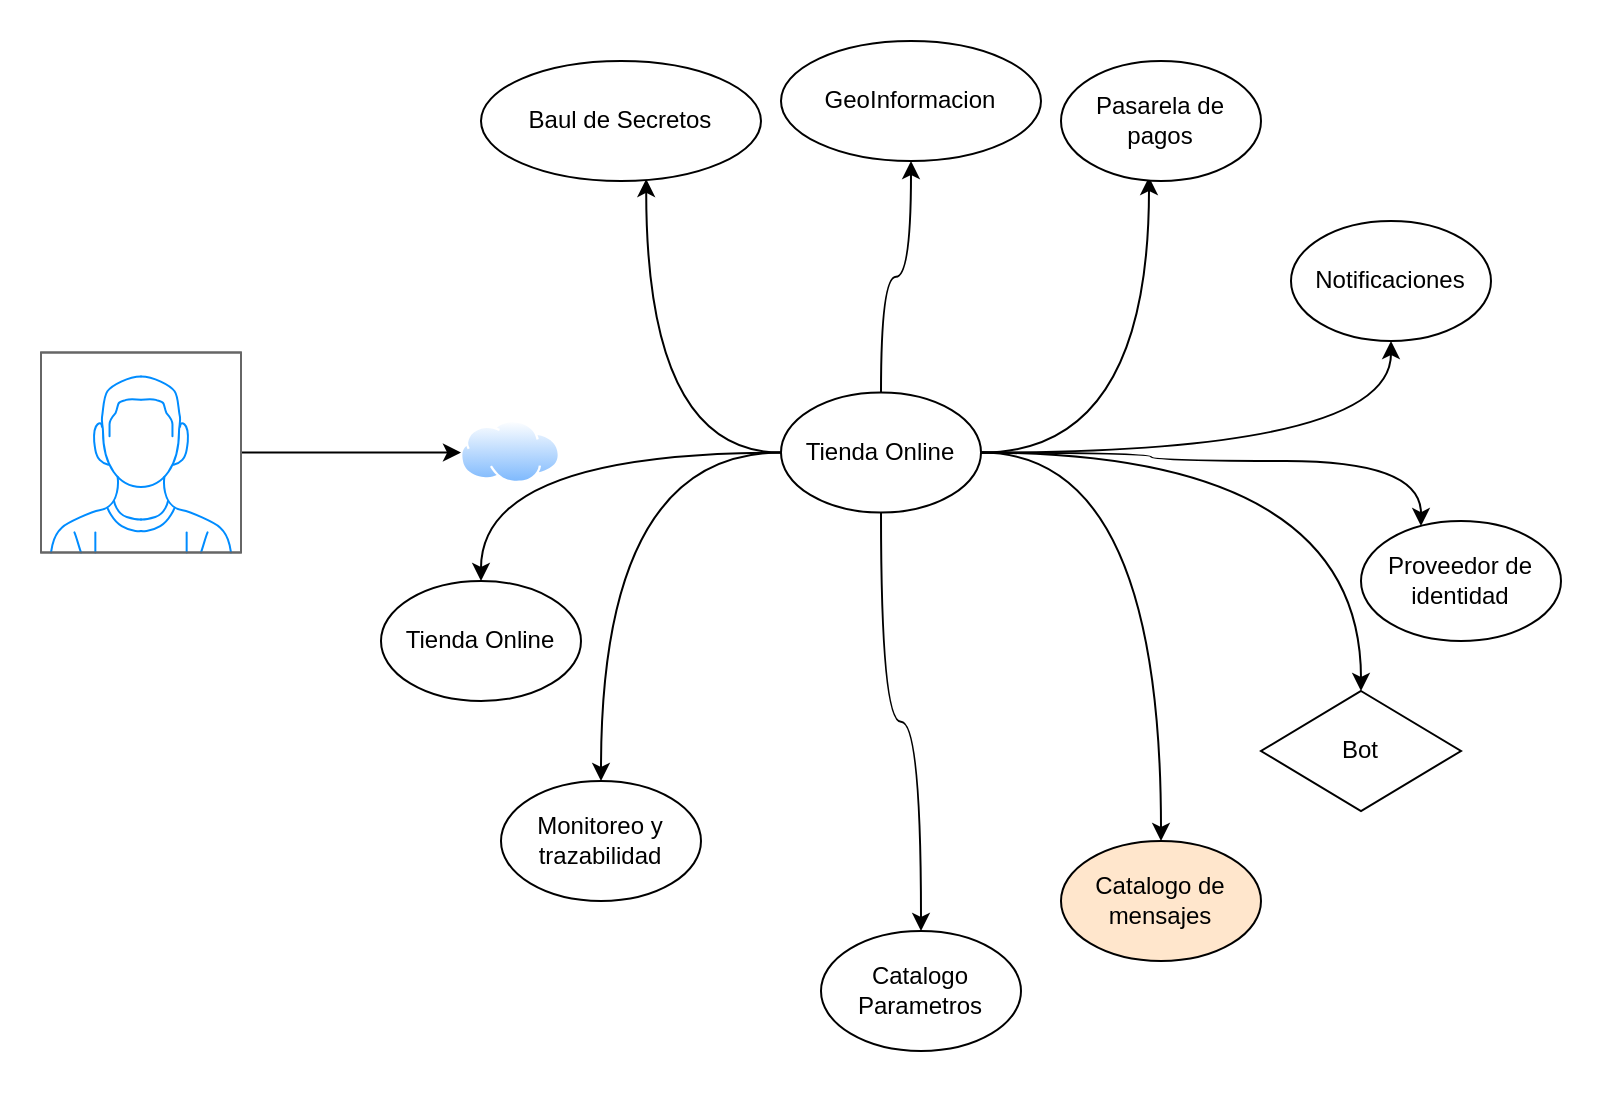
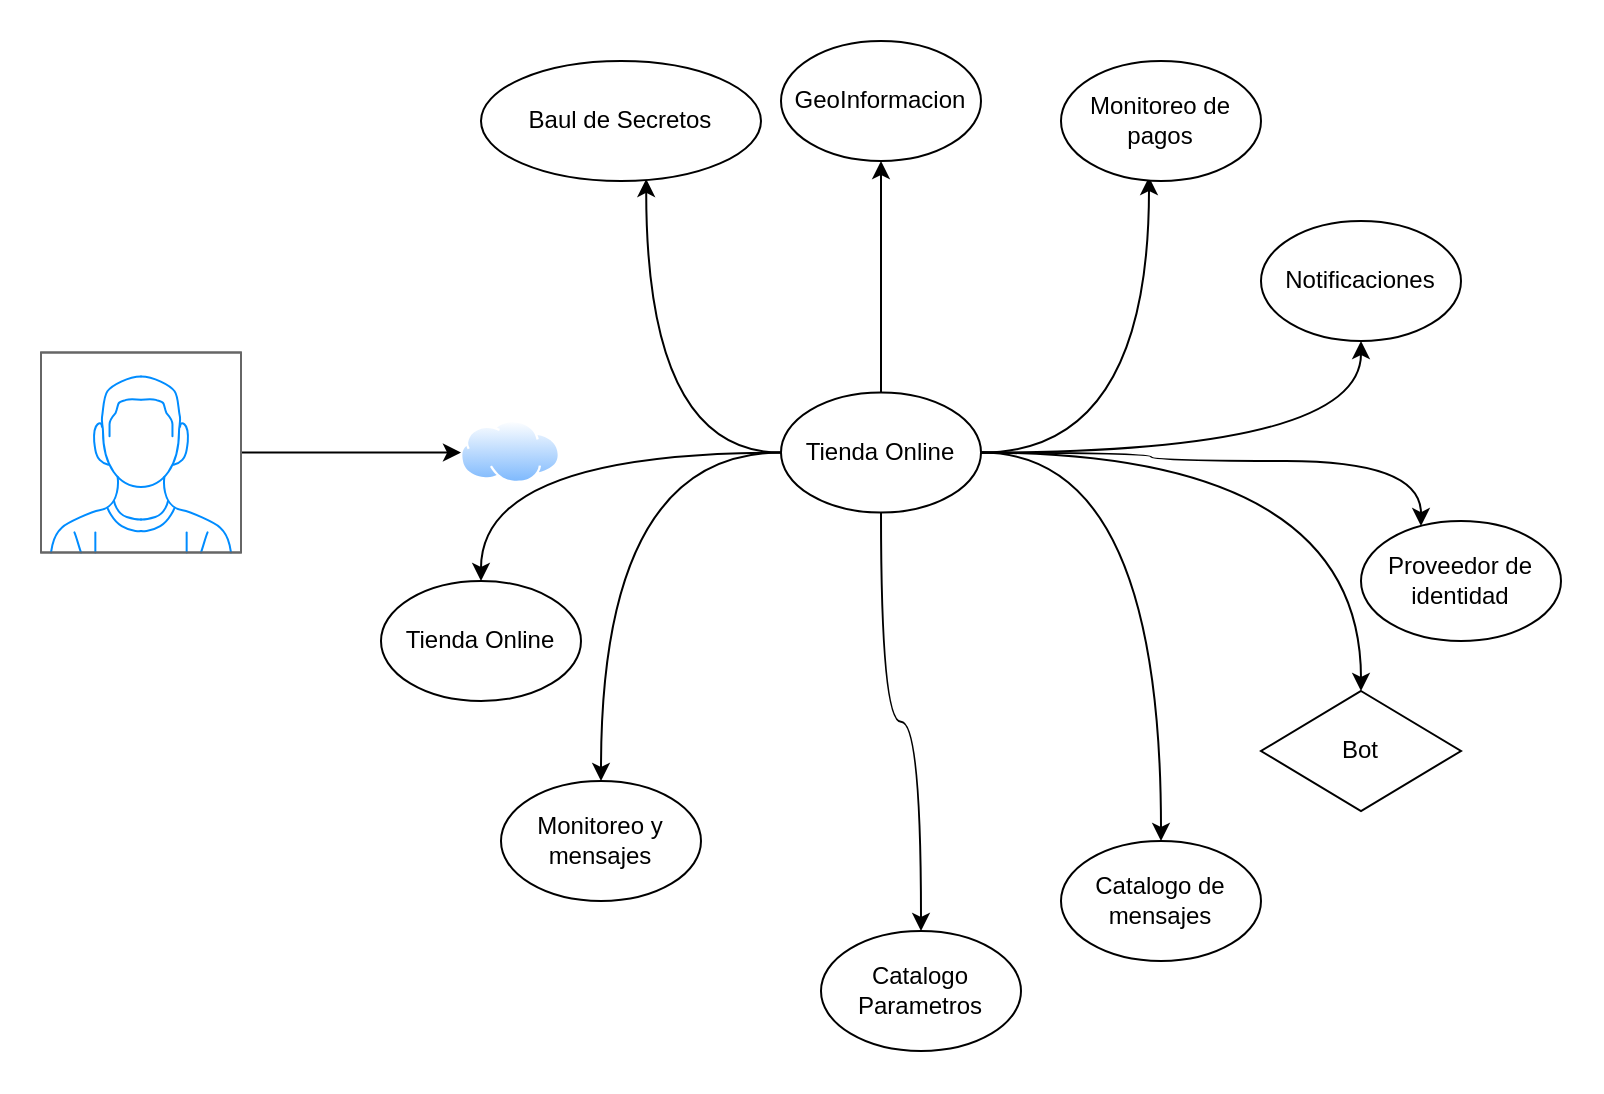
(911, 101) -> (881, 101)
(1161, 121) -> (1161, 121)
(1391, 281) -> (1361, 281)
(601, 841) -> (601, 841)
(1161, 901) -> (1161, 901)
